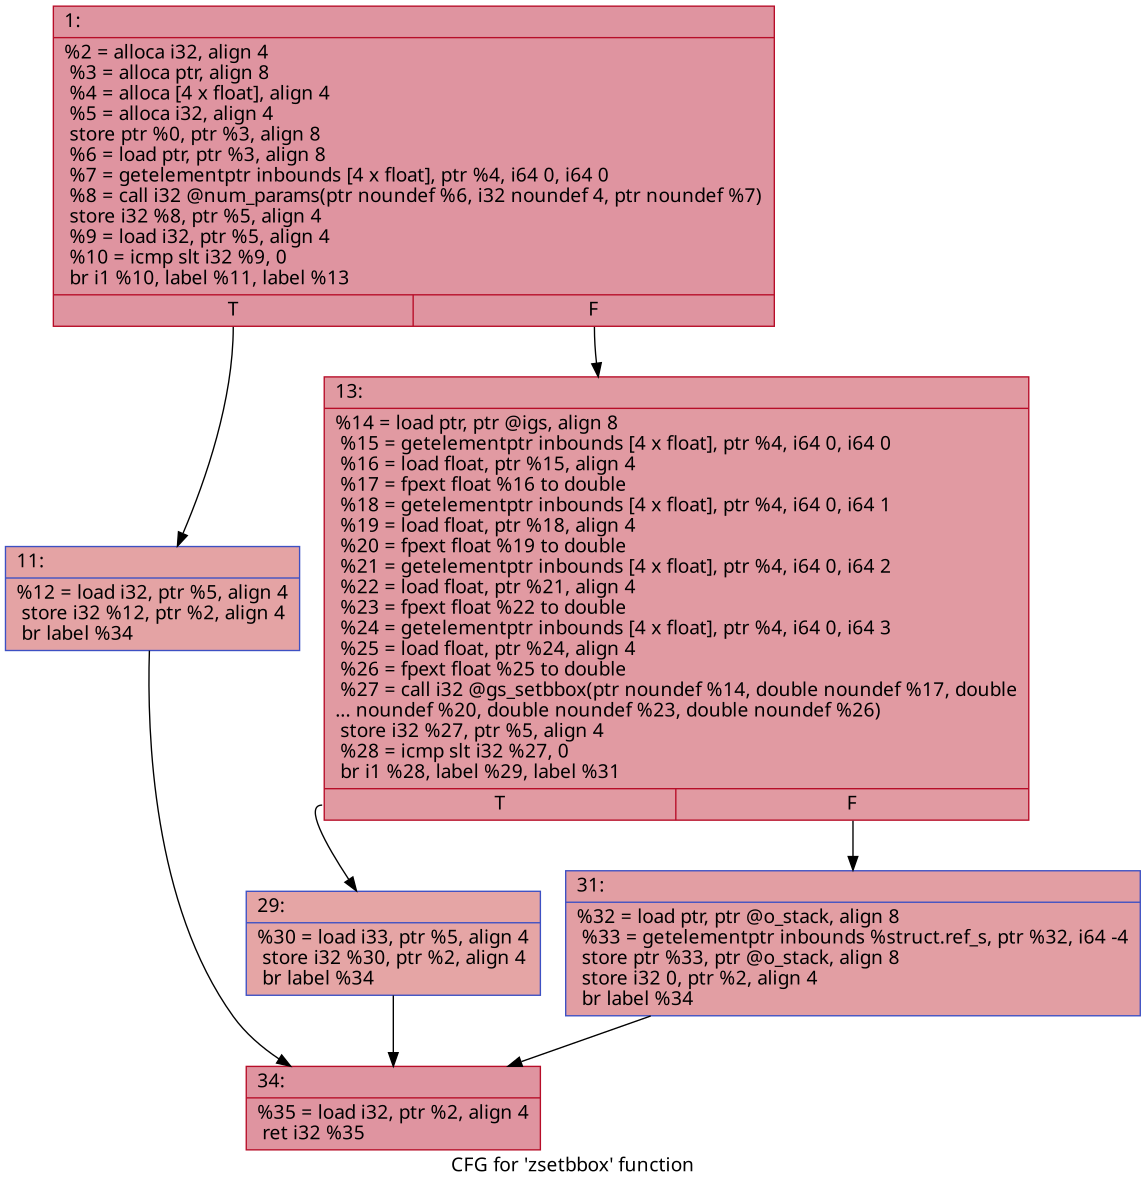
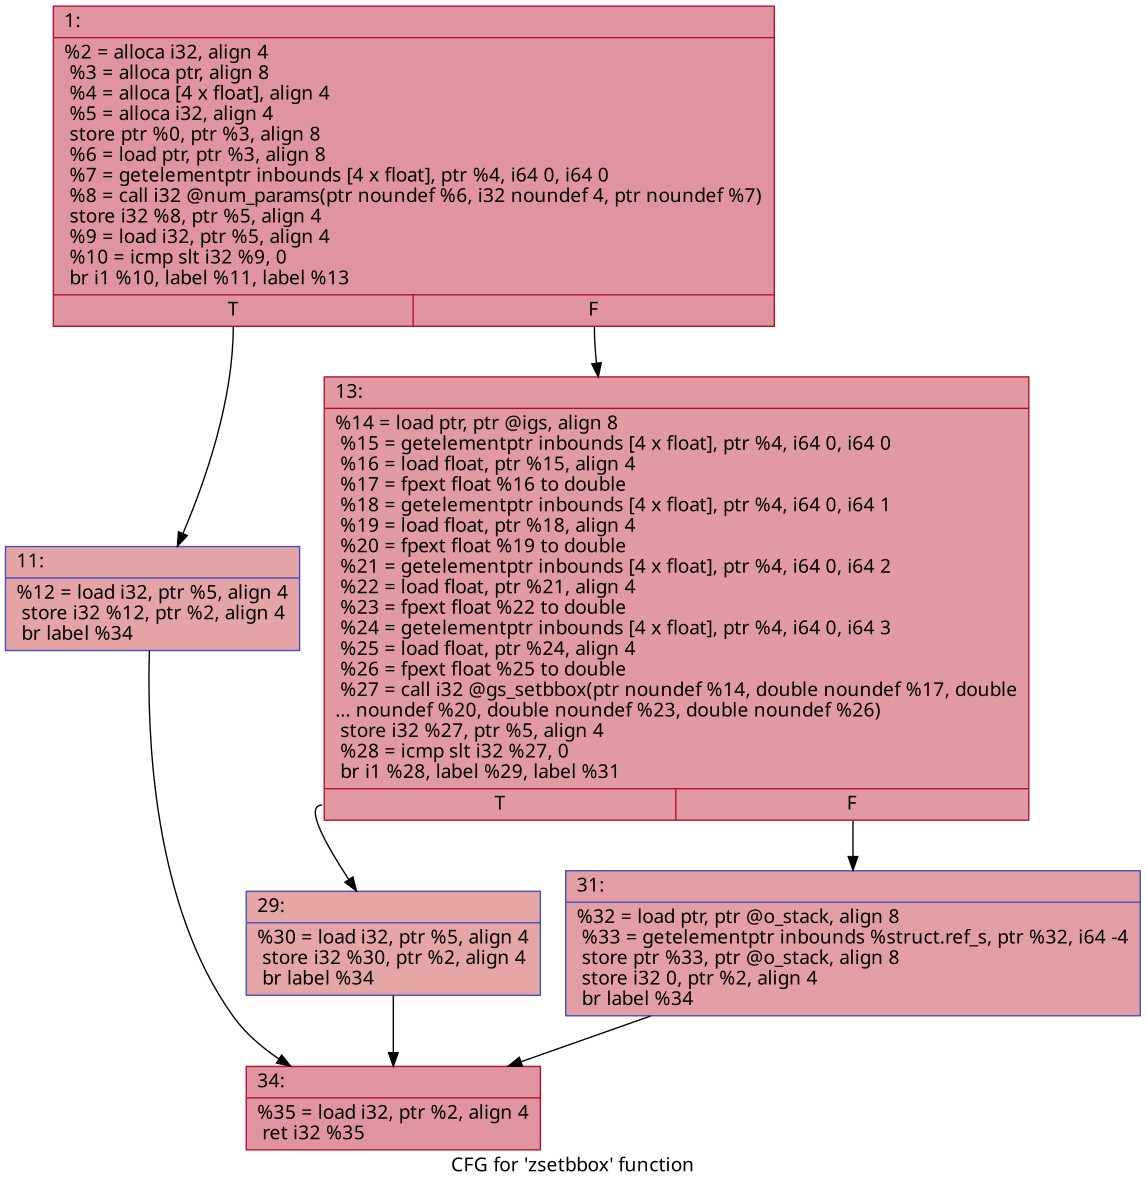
(393, 938) -> (393, 938)
